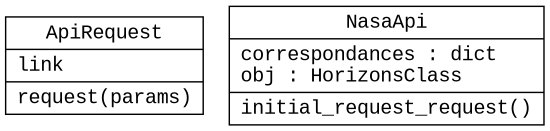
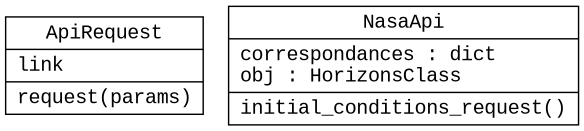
(387, 108) -> (404, 108)
